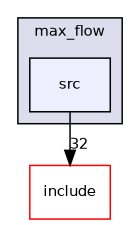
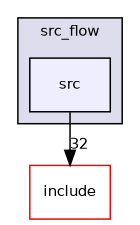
(70, 32) -> (70, 32)
